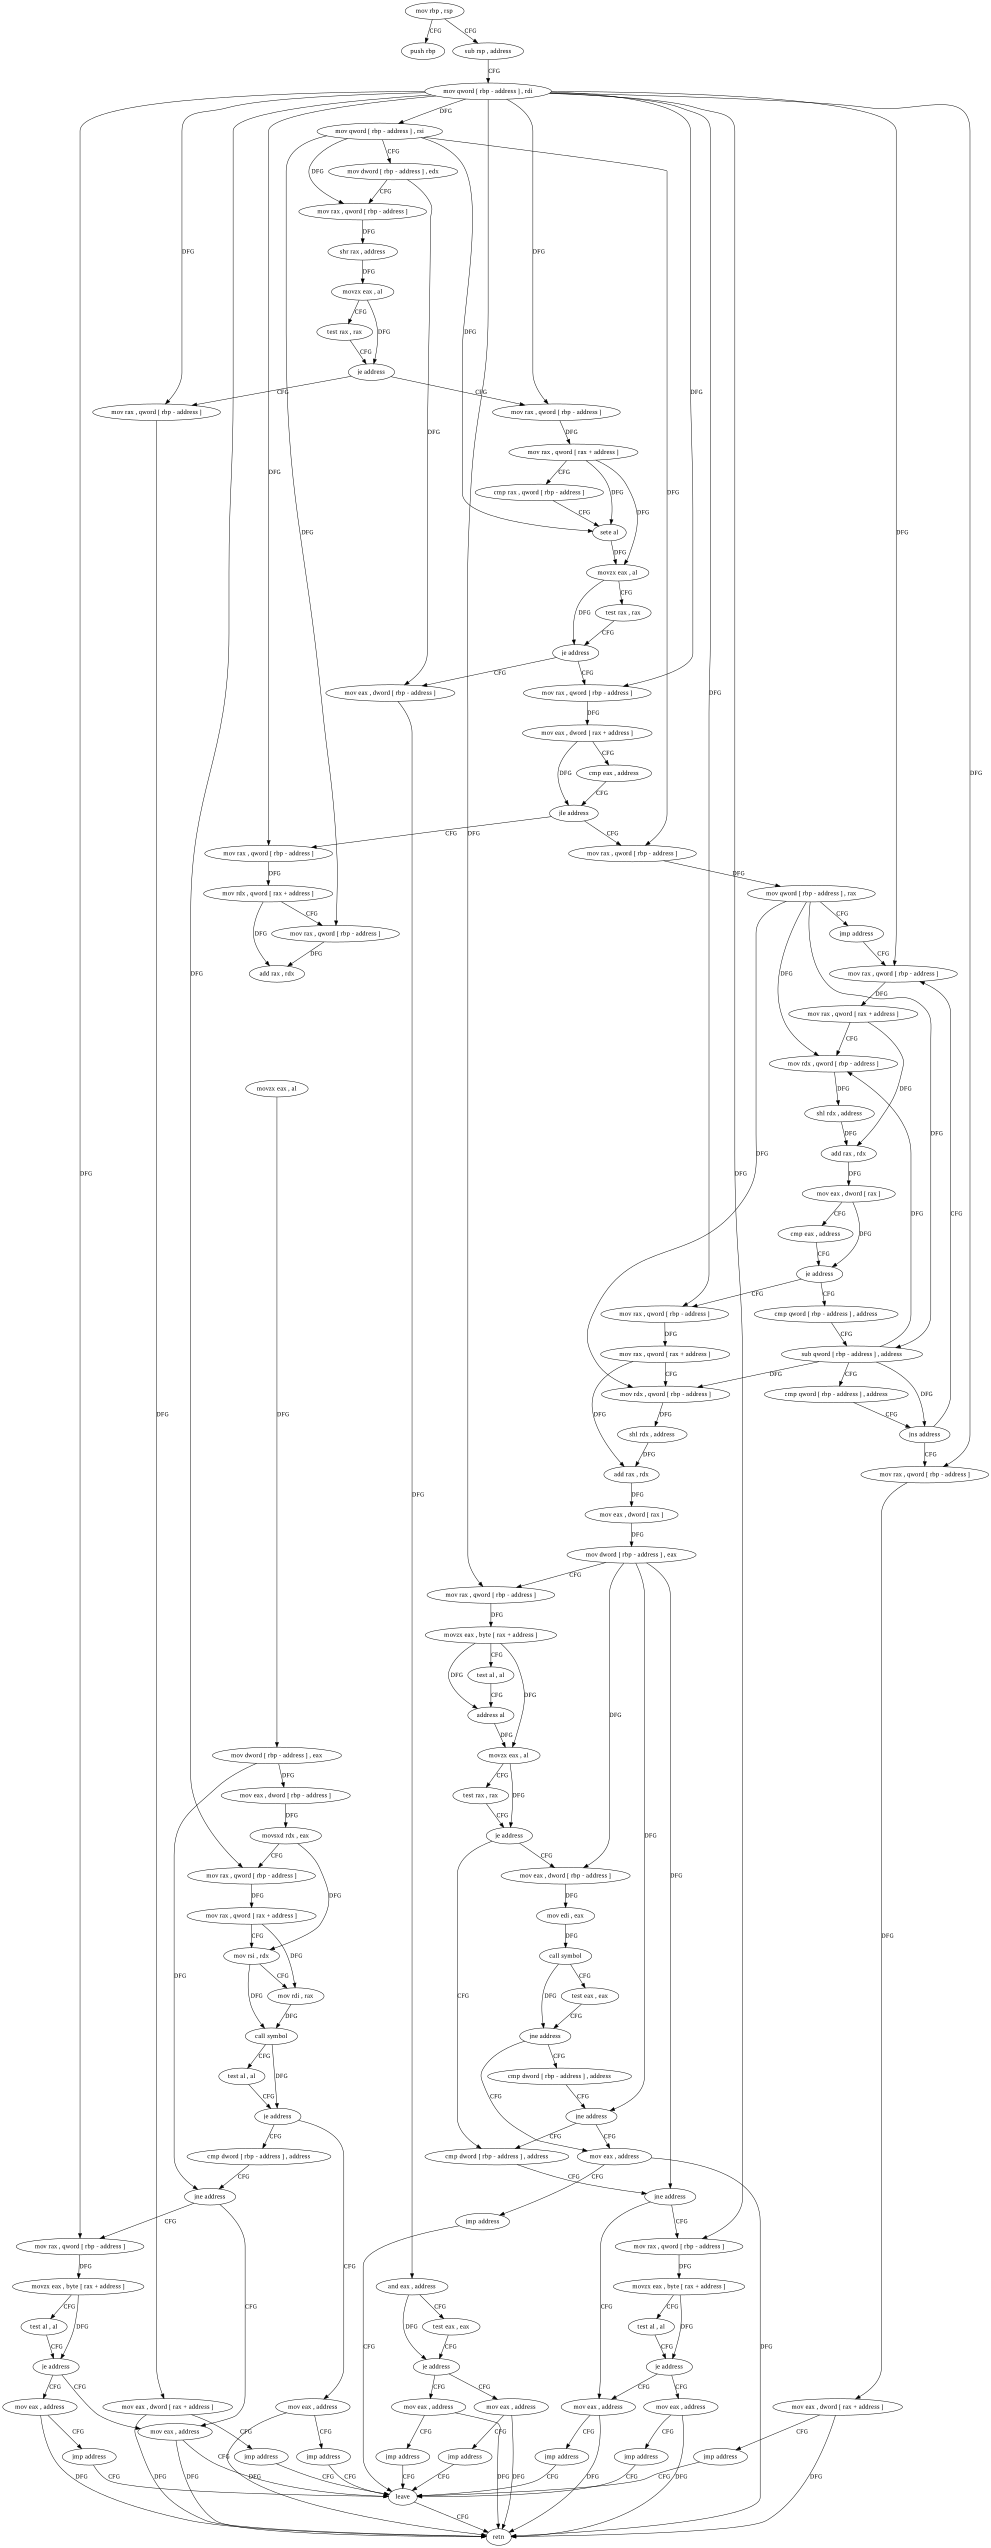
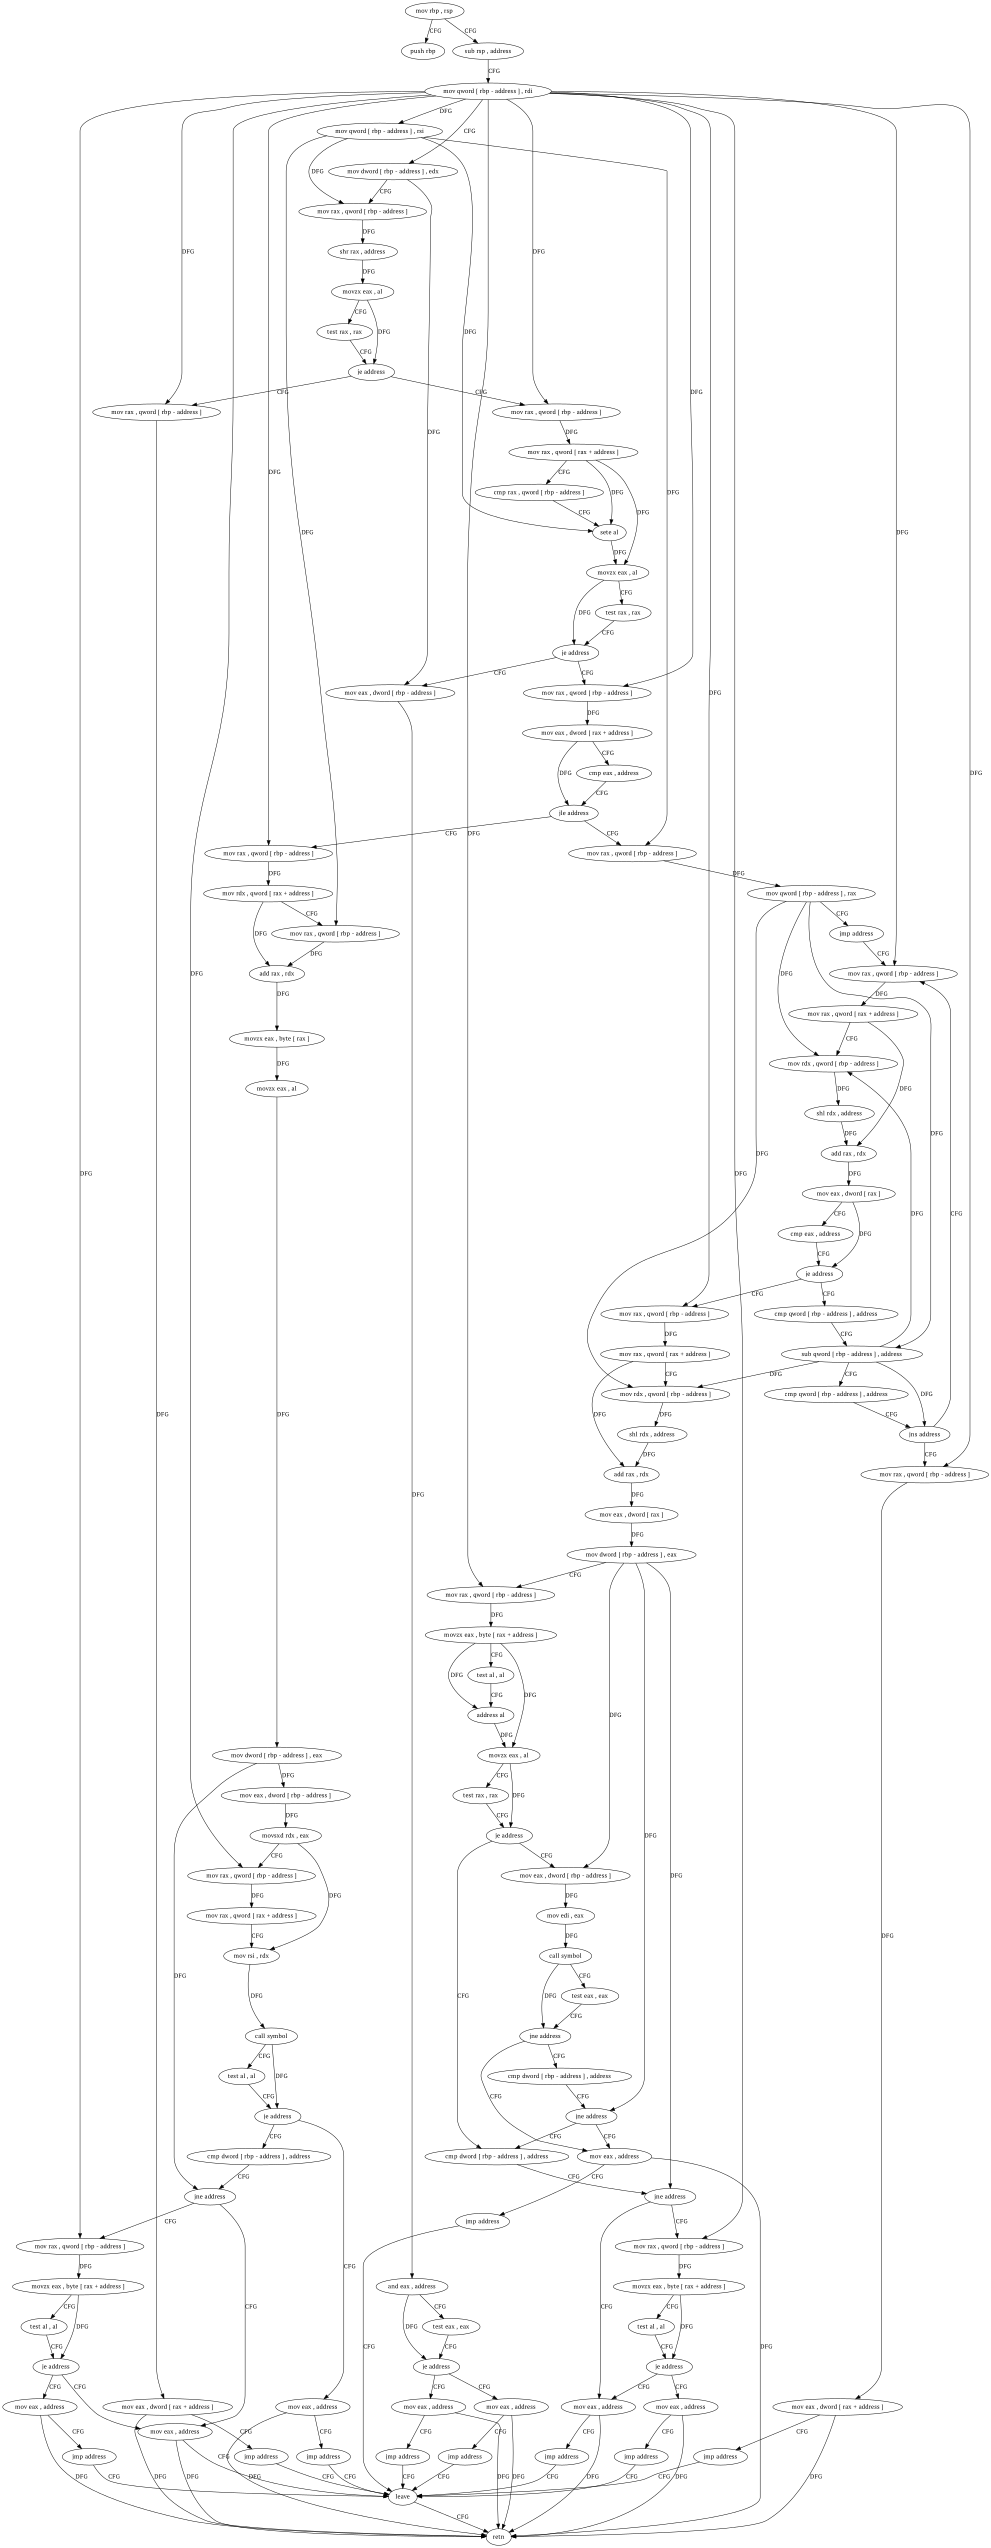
(386, 149) -> (452, 135)
none -> (277, 1039)
(296, 1996) -> none
